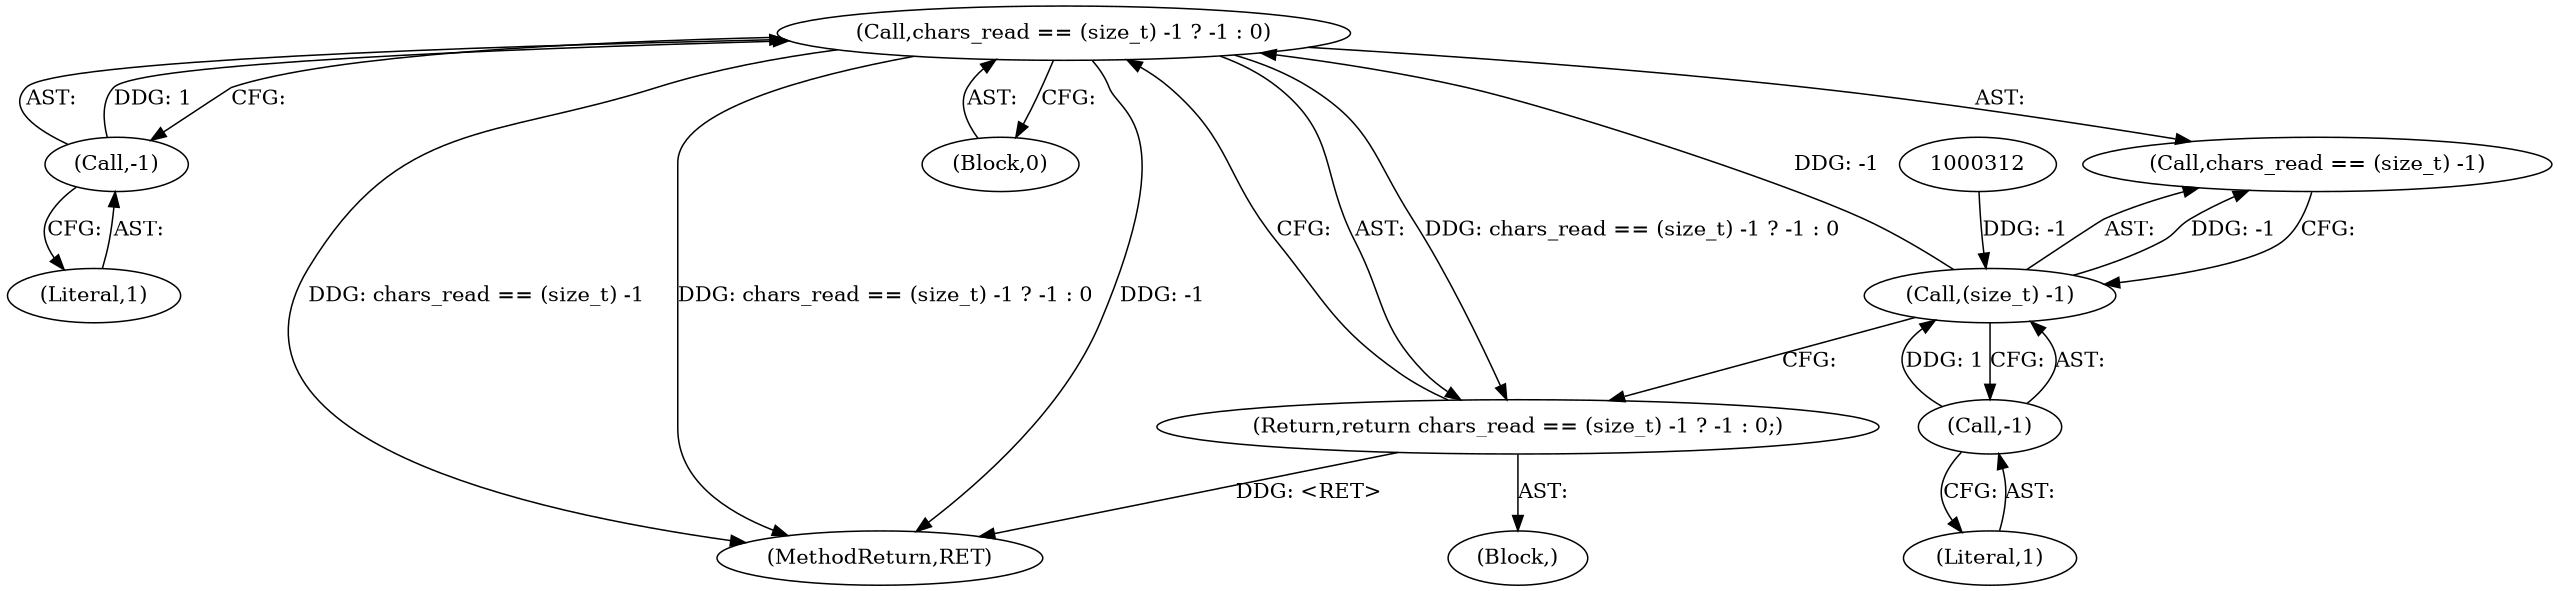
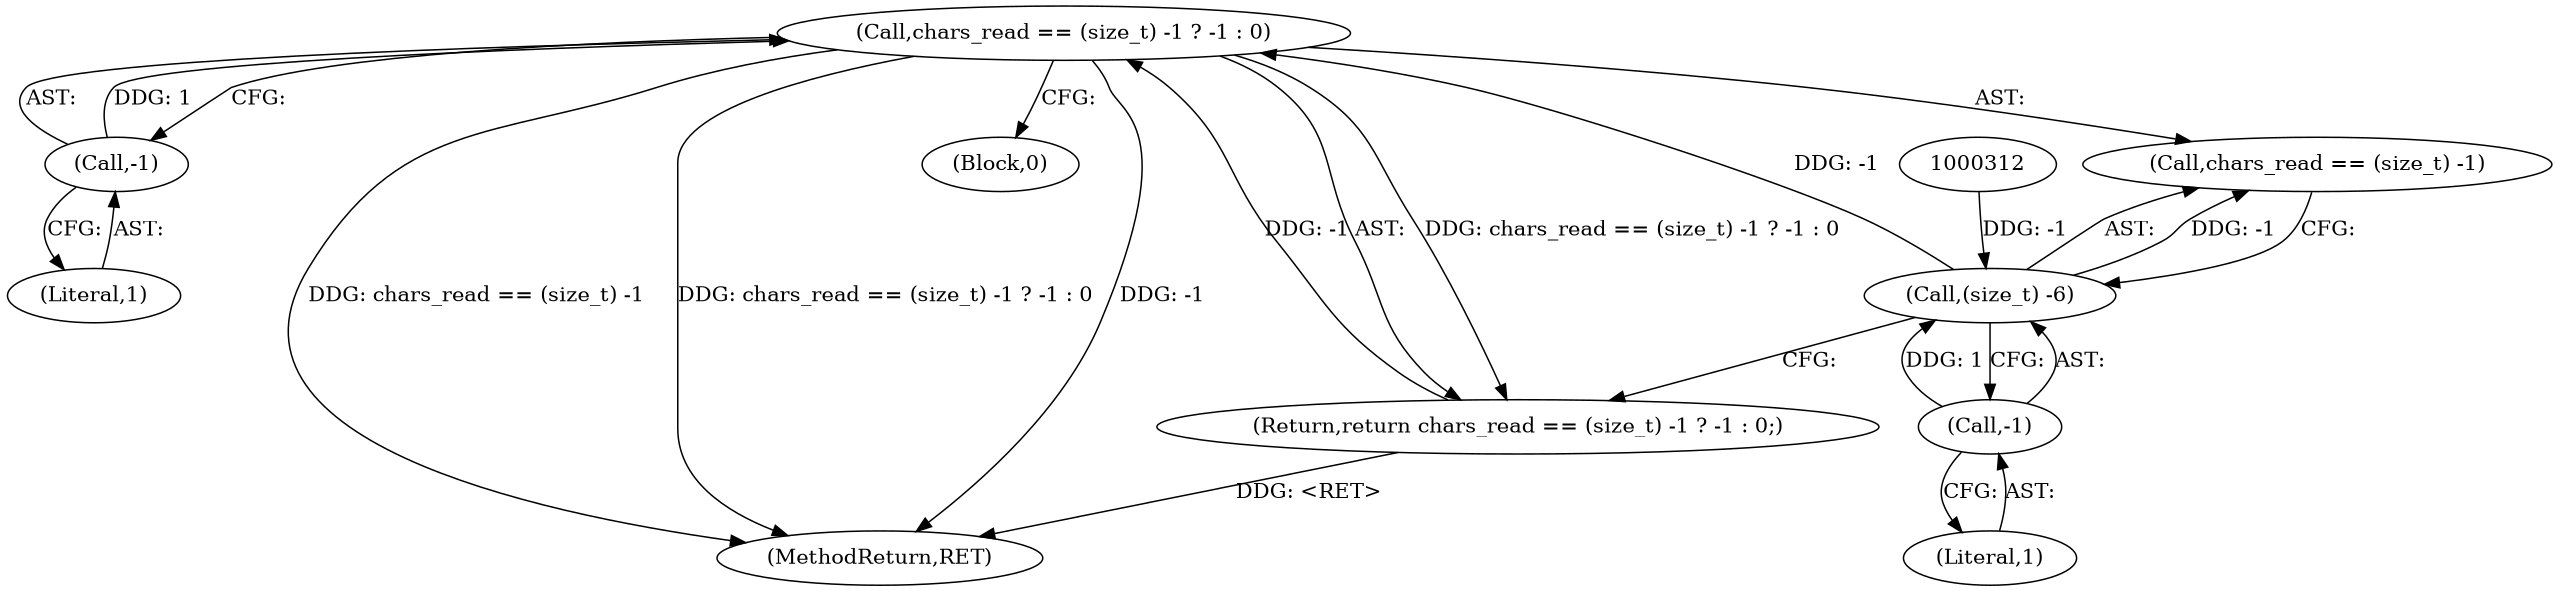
(963, 102) -> none
(1307, 230) -> (1307, 230)
(1990, 296) -> (1990, 296)
(1518, 558) -> none
